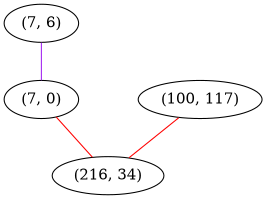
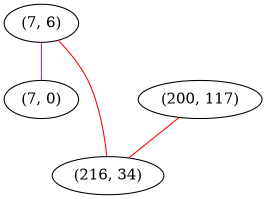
(200, 99) -> (200, 99)
(74, 137) -> (93, 94)
